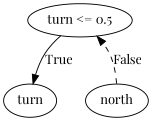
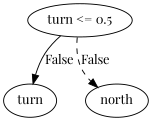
(59, 60) -> (59, 60)
(113, 62) -> (79, 61)
